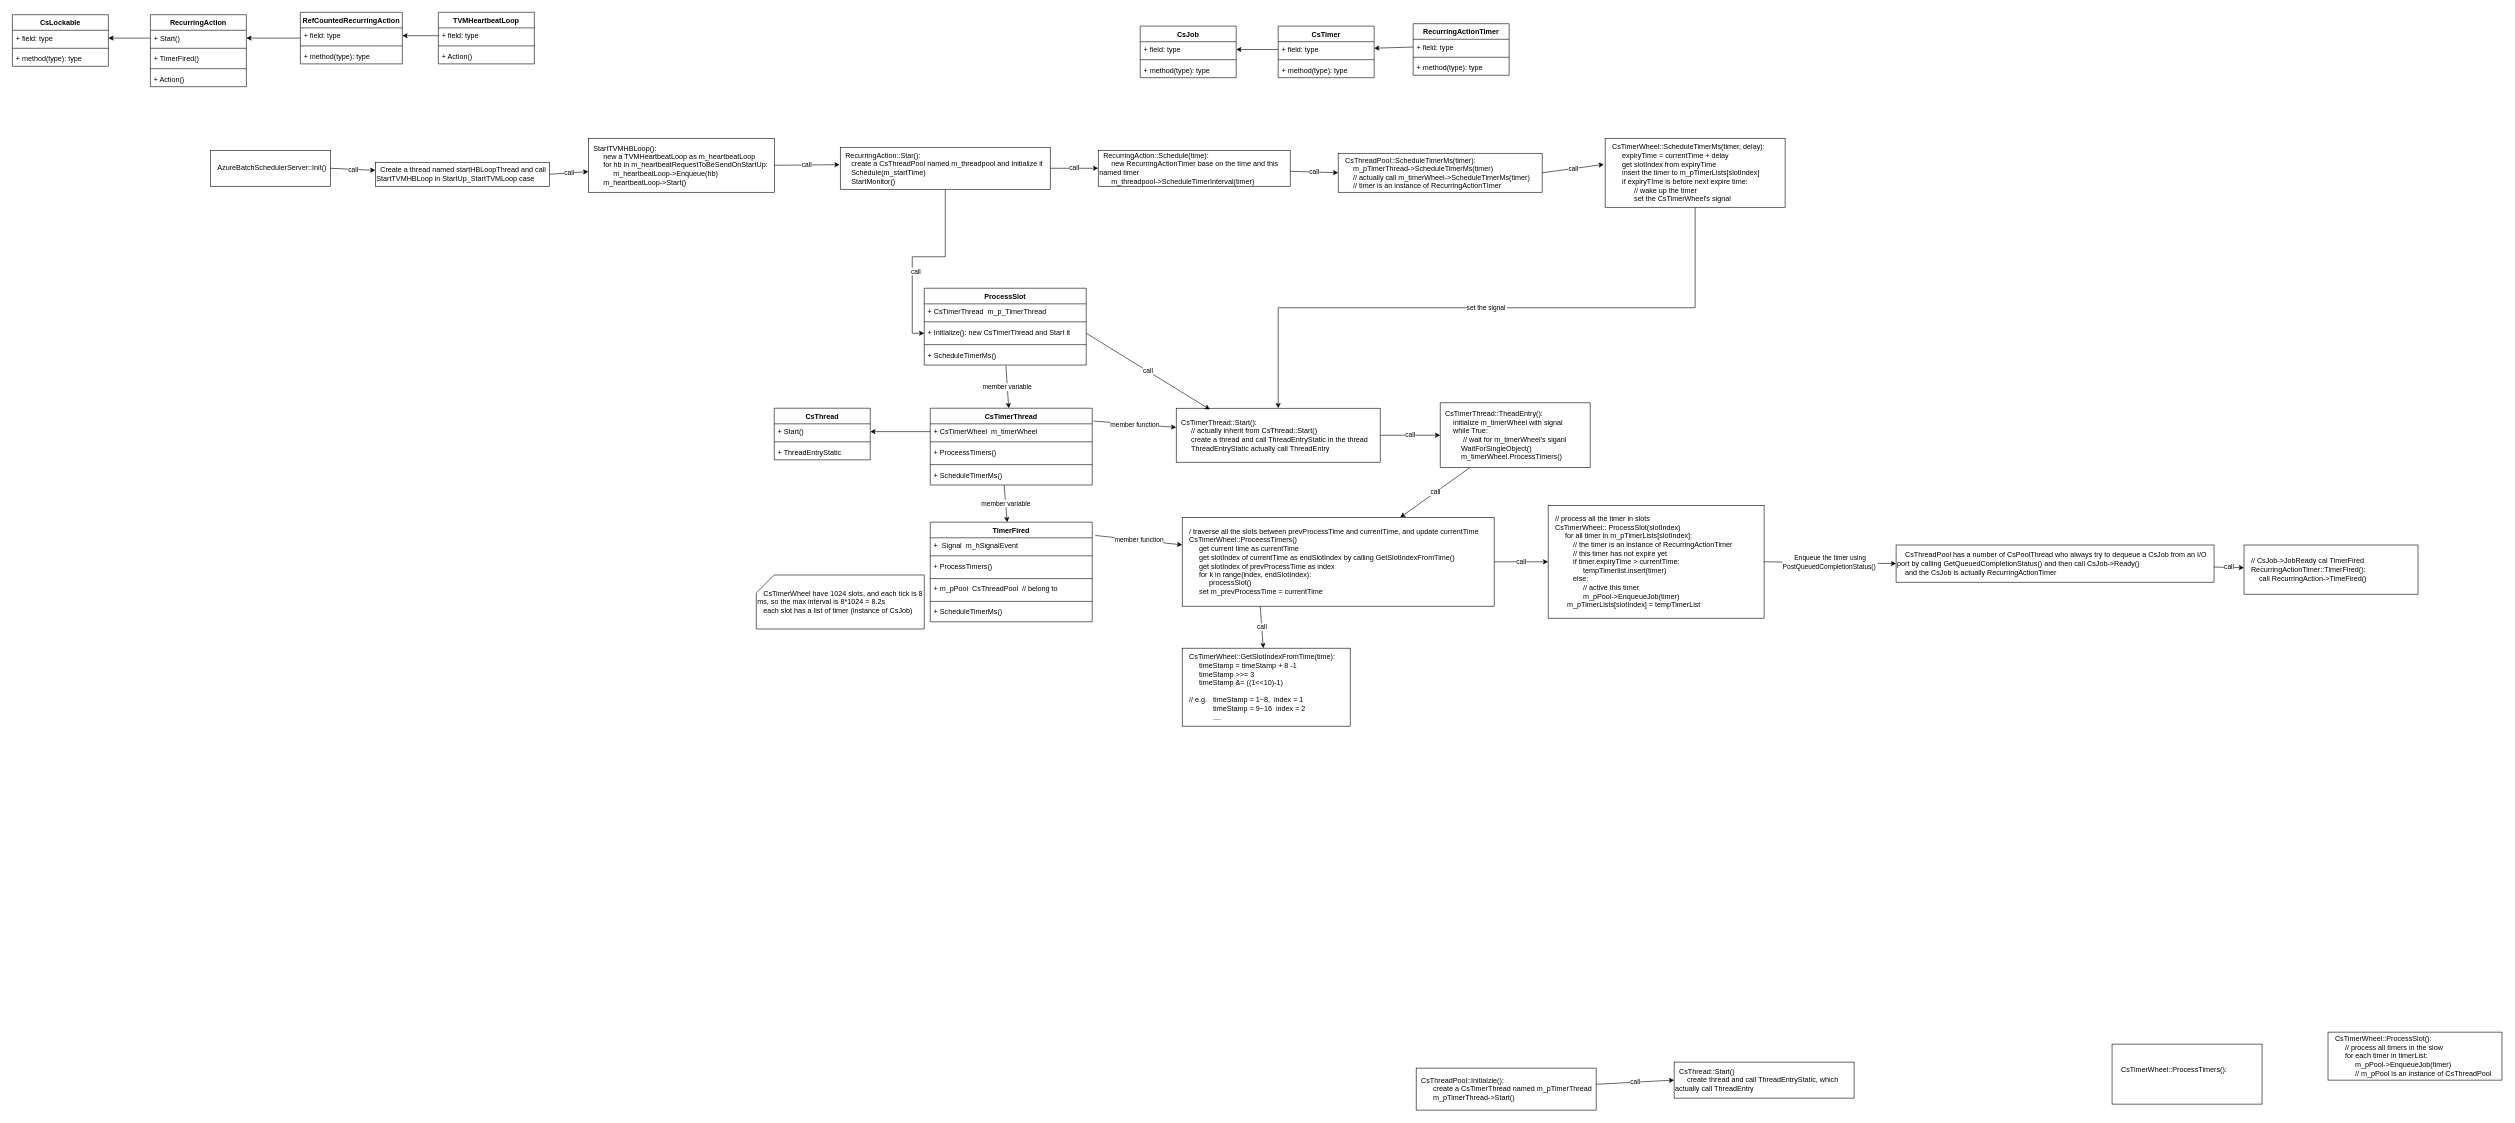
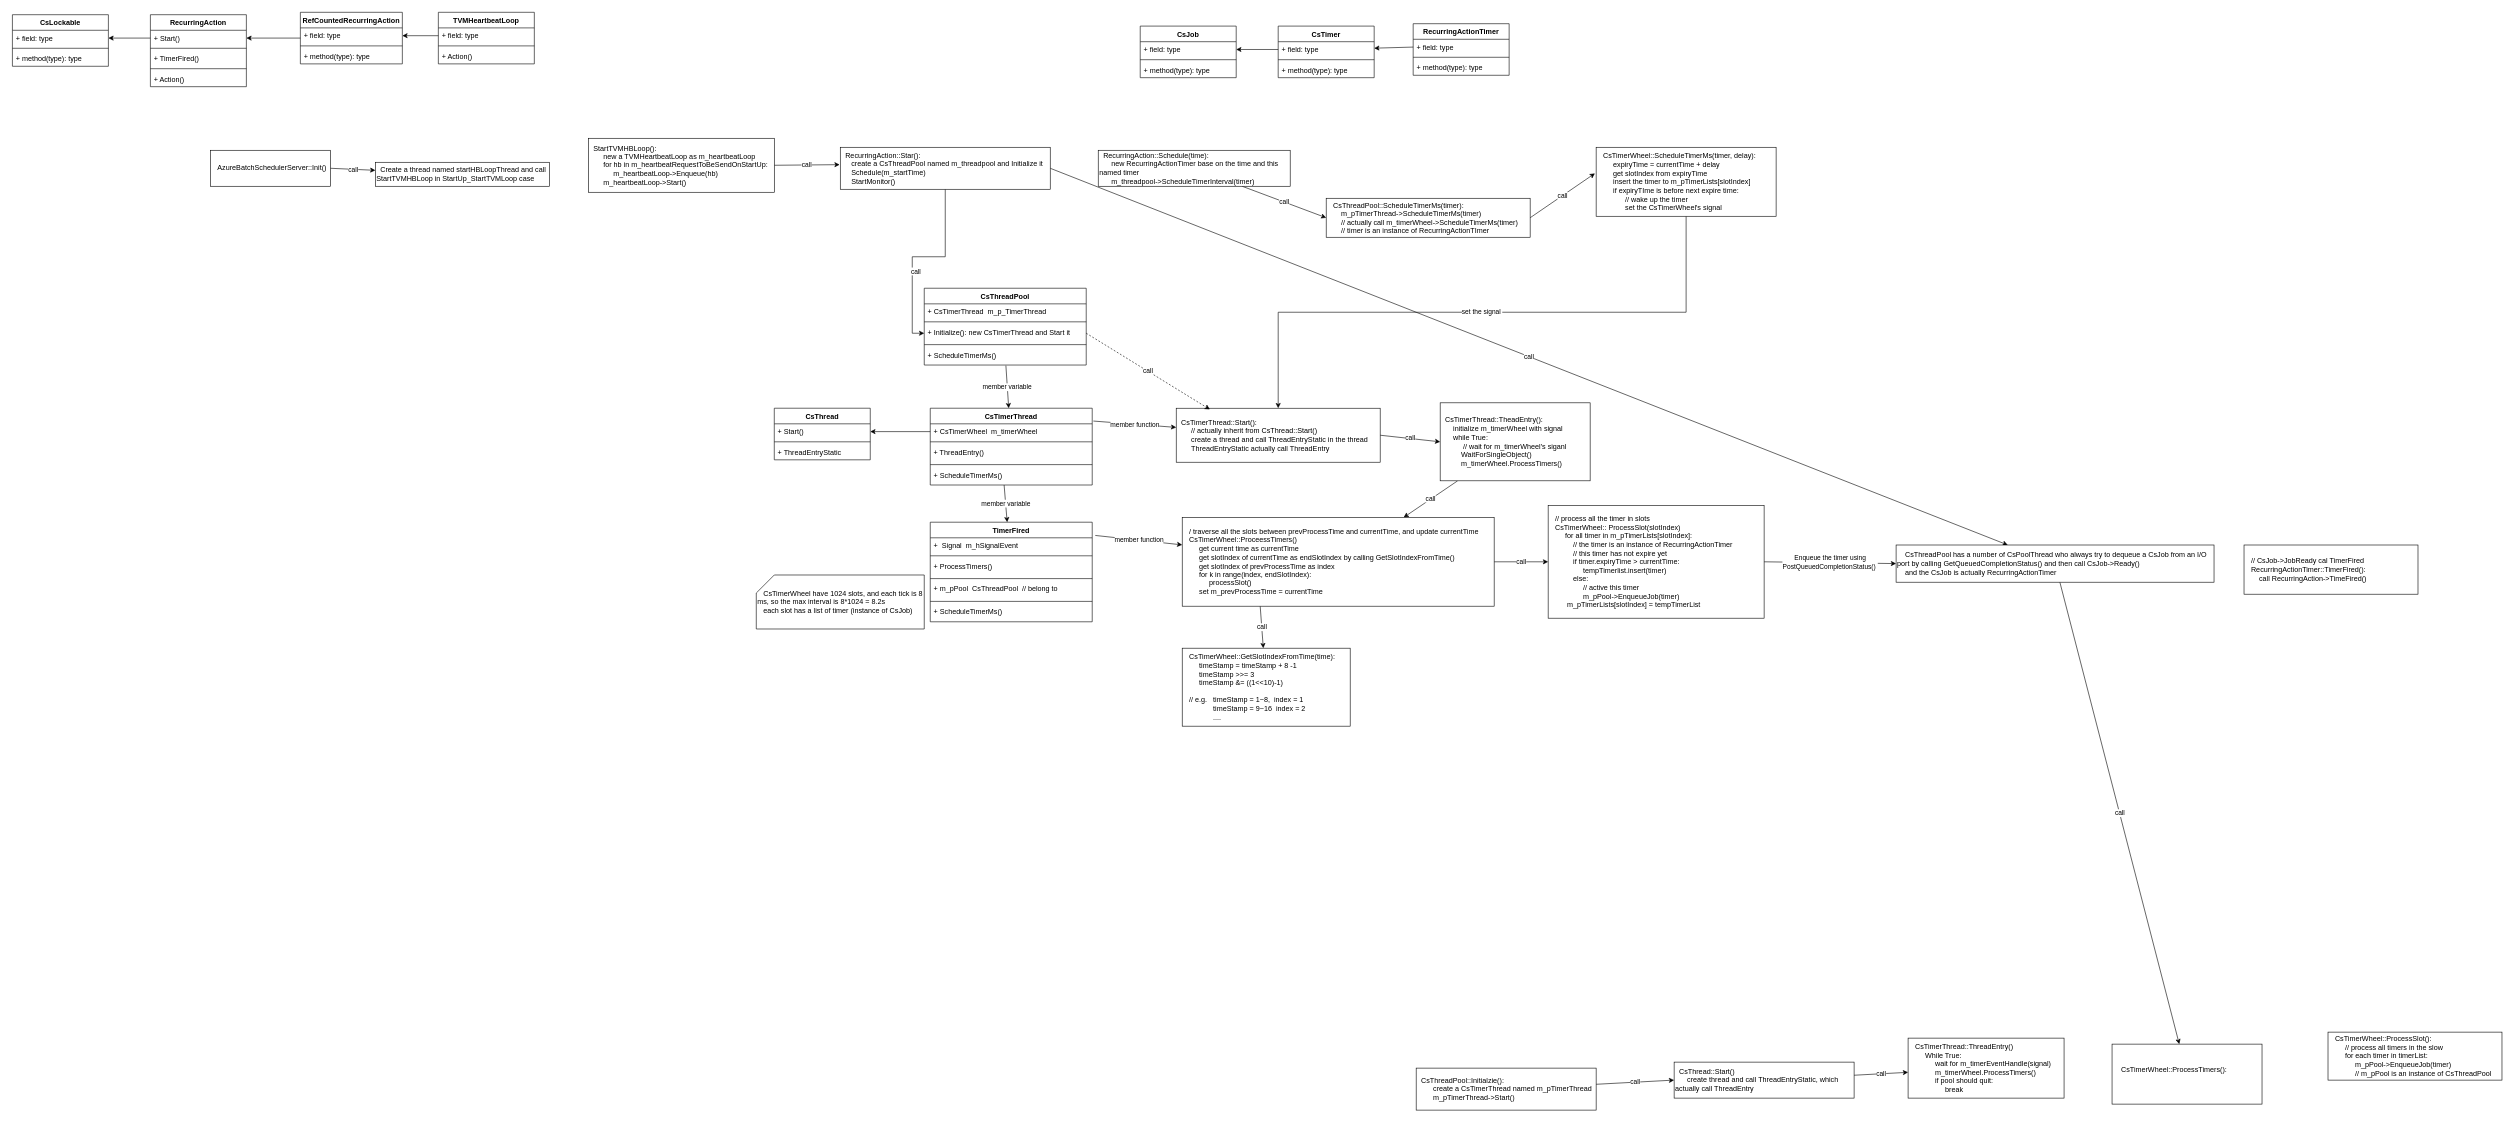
(1074, 168) -> (1712, 429)
(570, 173) -> none
(1440, 173) -> (1428, 218)
(1695, 173) -> (1686, 182)
(1005, 296) -> (1005, 296)
(1114, 351) -> (1114, 351)
(1515, 435) -> (1515, 442)
(968, 452) -> (963, 452)
(2231, 568) -> (2119, 811)
none -> (1986, 1068)
none -> (1876, 1074)
